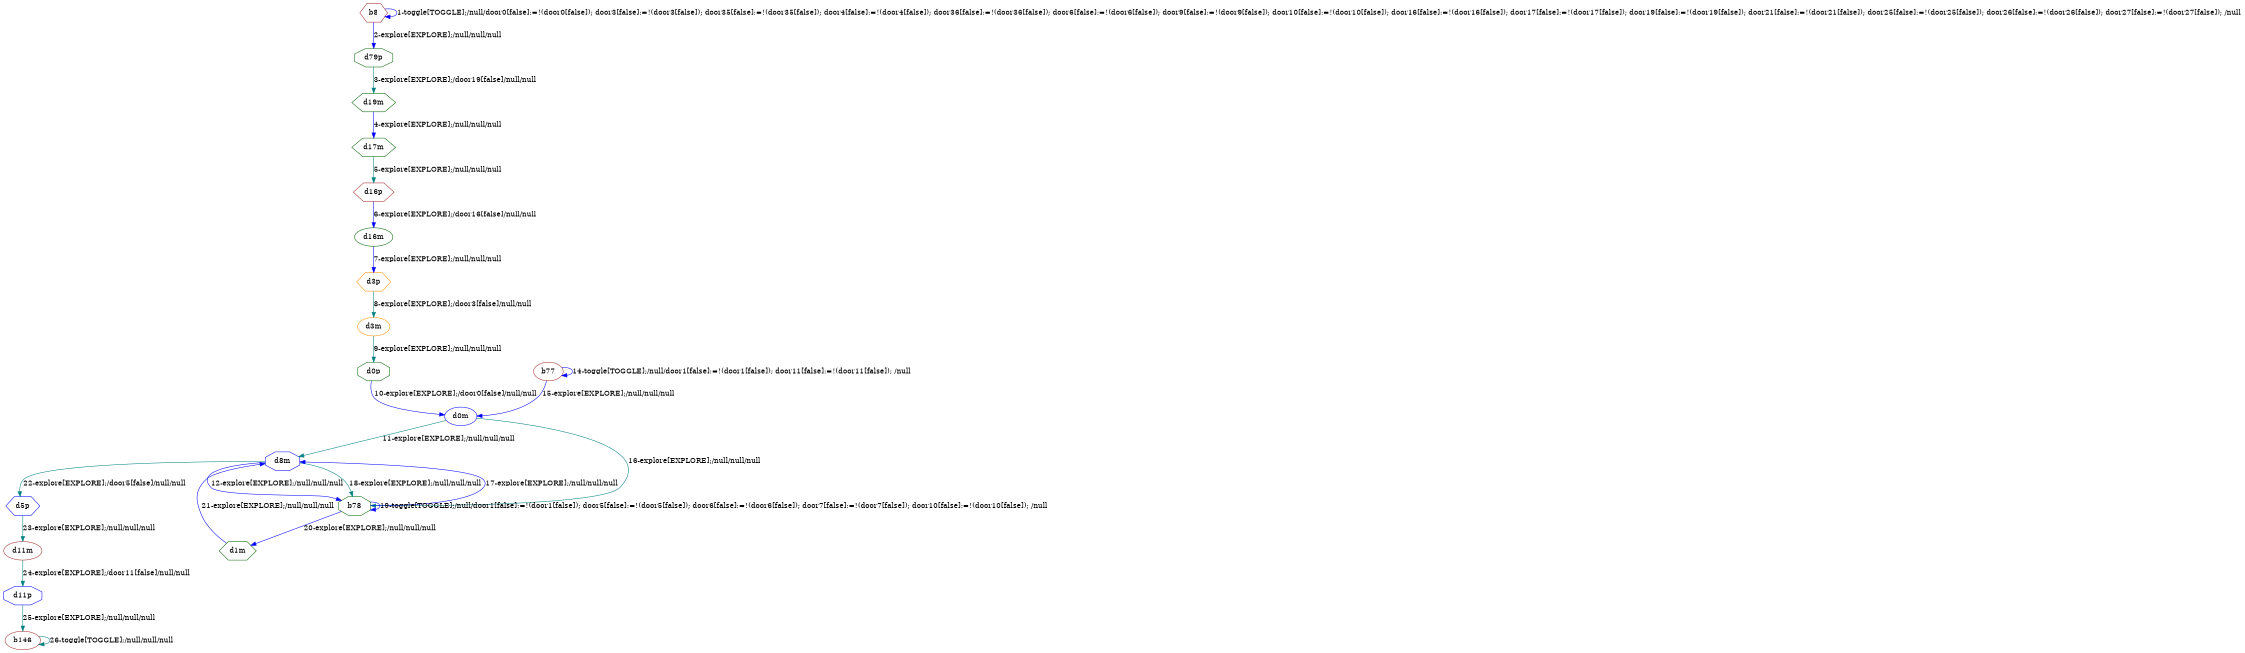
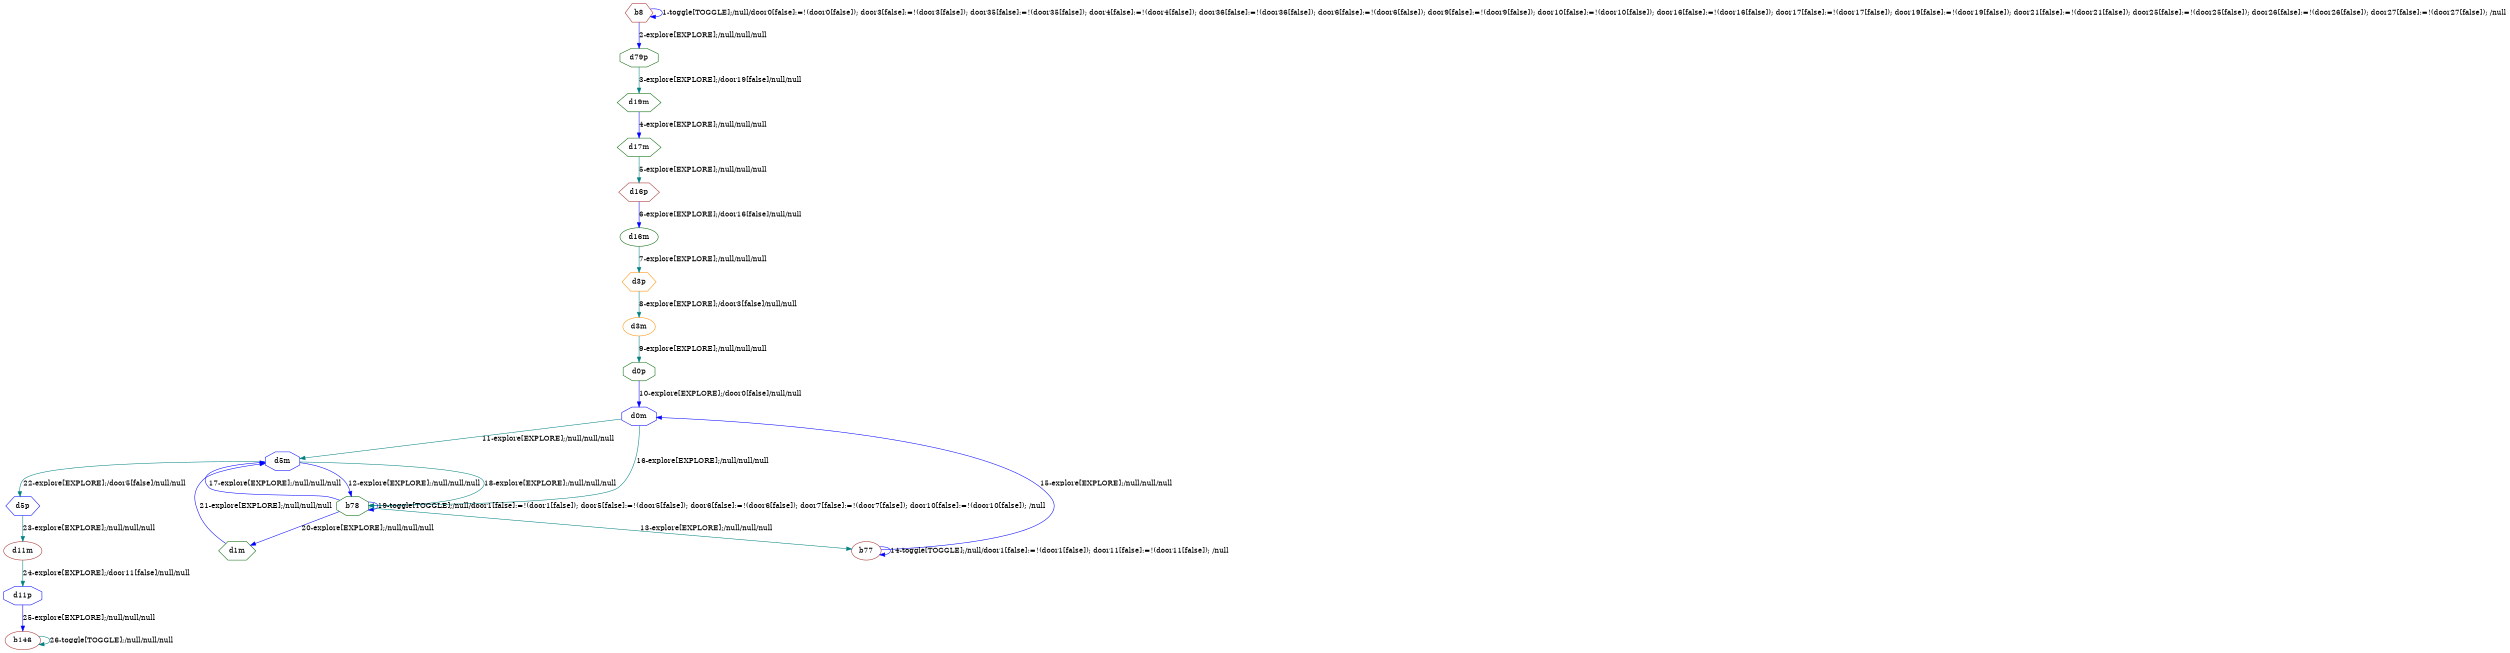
(374, 257) -> (639, 257)
(461, 416) -> (639, 416)
(283, 461) -> (283, 461)
none -> (607, 528)
(23, 615) -> (23, 615)
